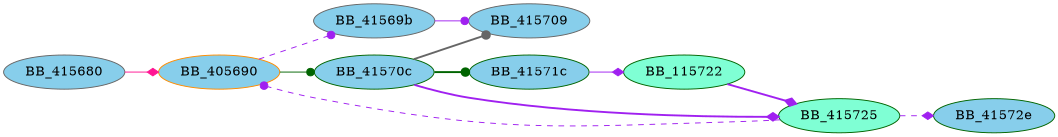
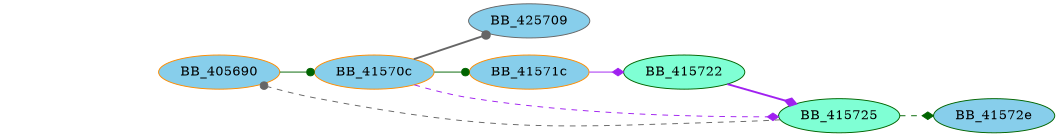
(374, 21) -> none
(529, 21) -> (529, 21)
(64, 72) -> none
(374, 72) -> (374, 72)
(448, 72) -> (448, 72)
(529, 72) -> (529, 72)
(684, 72) -> (684, 72)
(590, 111) -> (590, 111)
(911, 116) -> (911, 116)
(523, 125) -> (523, 125)
